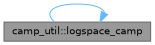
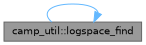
(77, 32) -> (73, 32)
